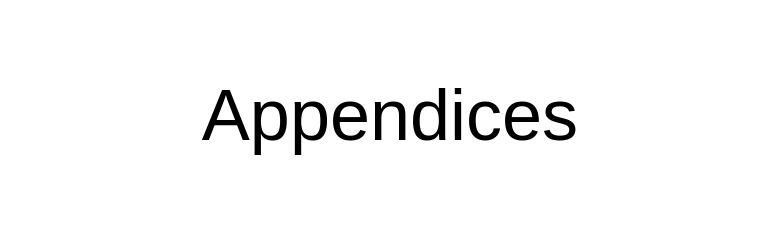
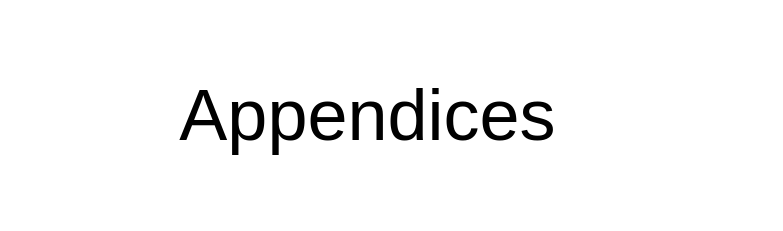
(391, 115) -> (368, 115)
